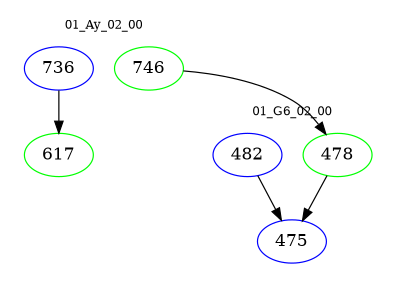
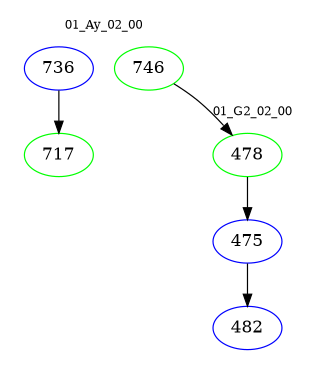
(293, 112) -> (253, 112)
(59, 155) -> (59, 155)
(267, 193) -> (247, 279)
